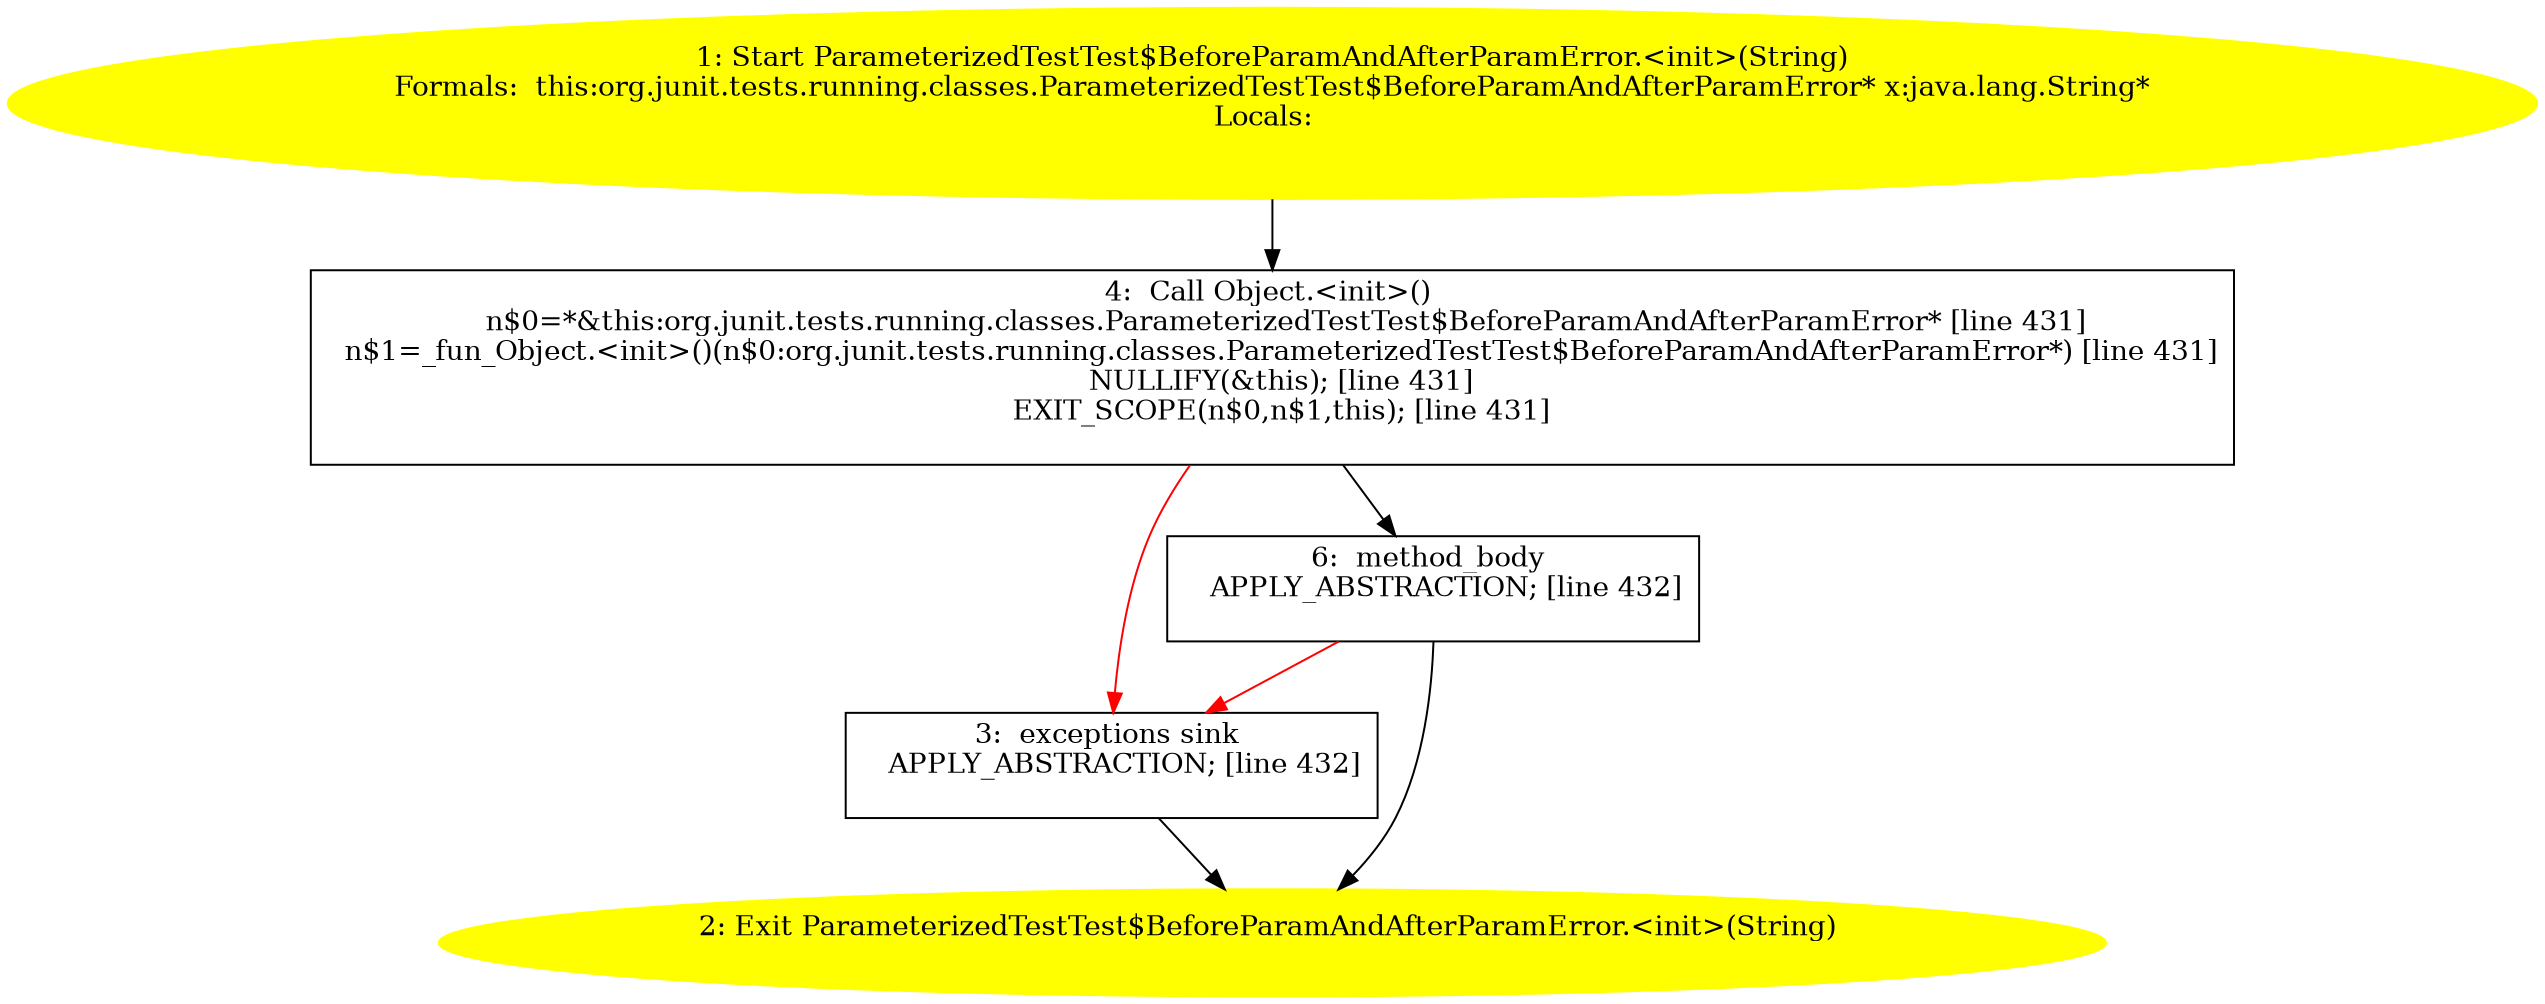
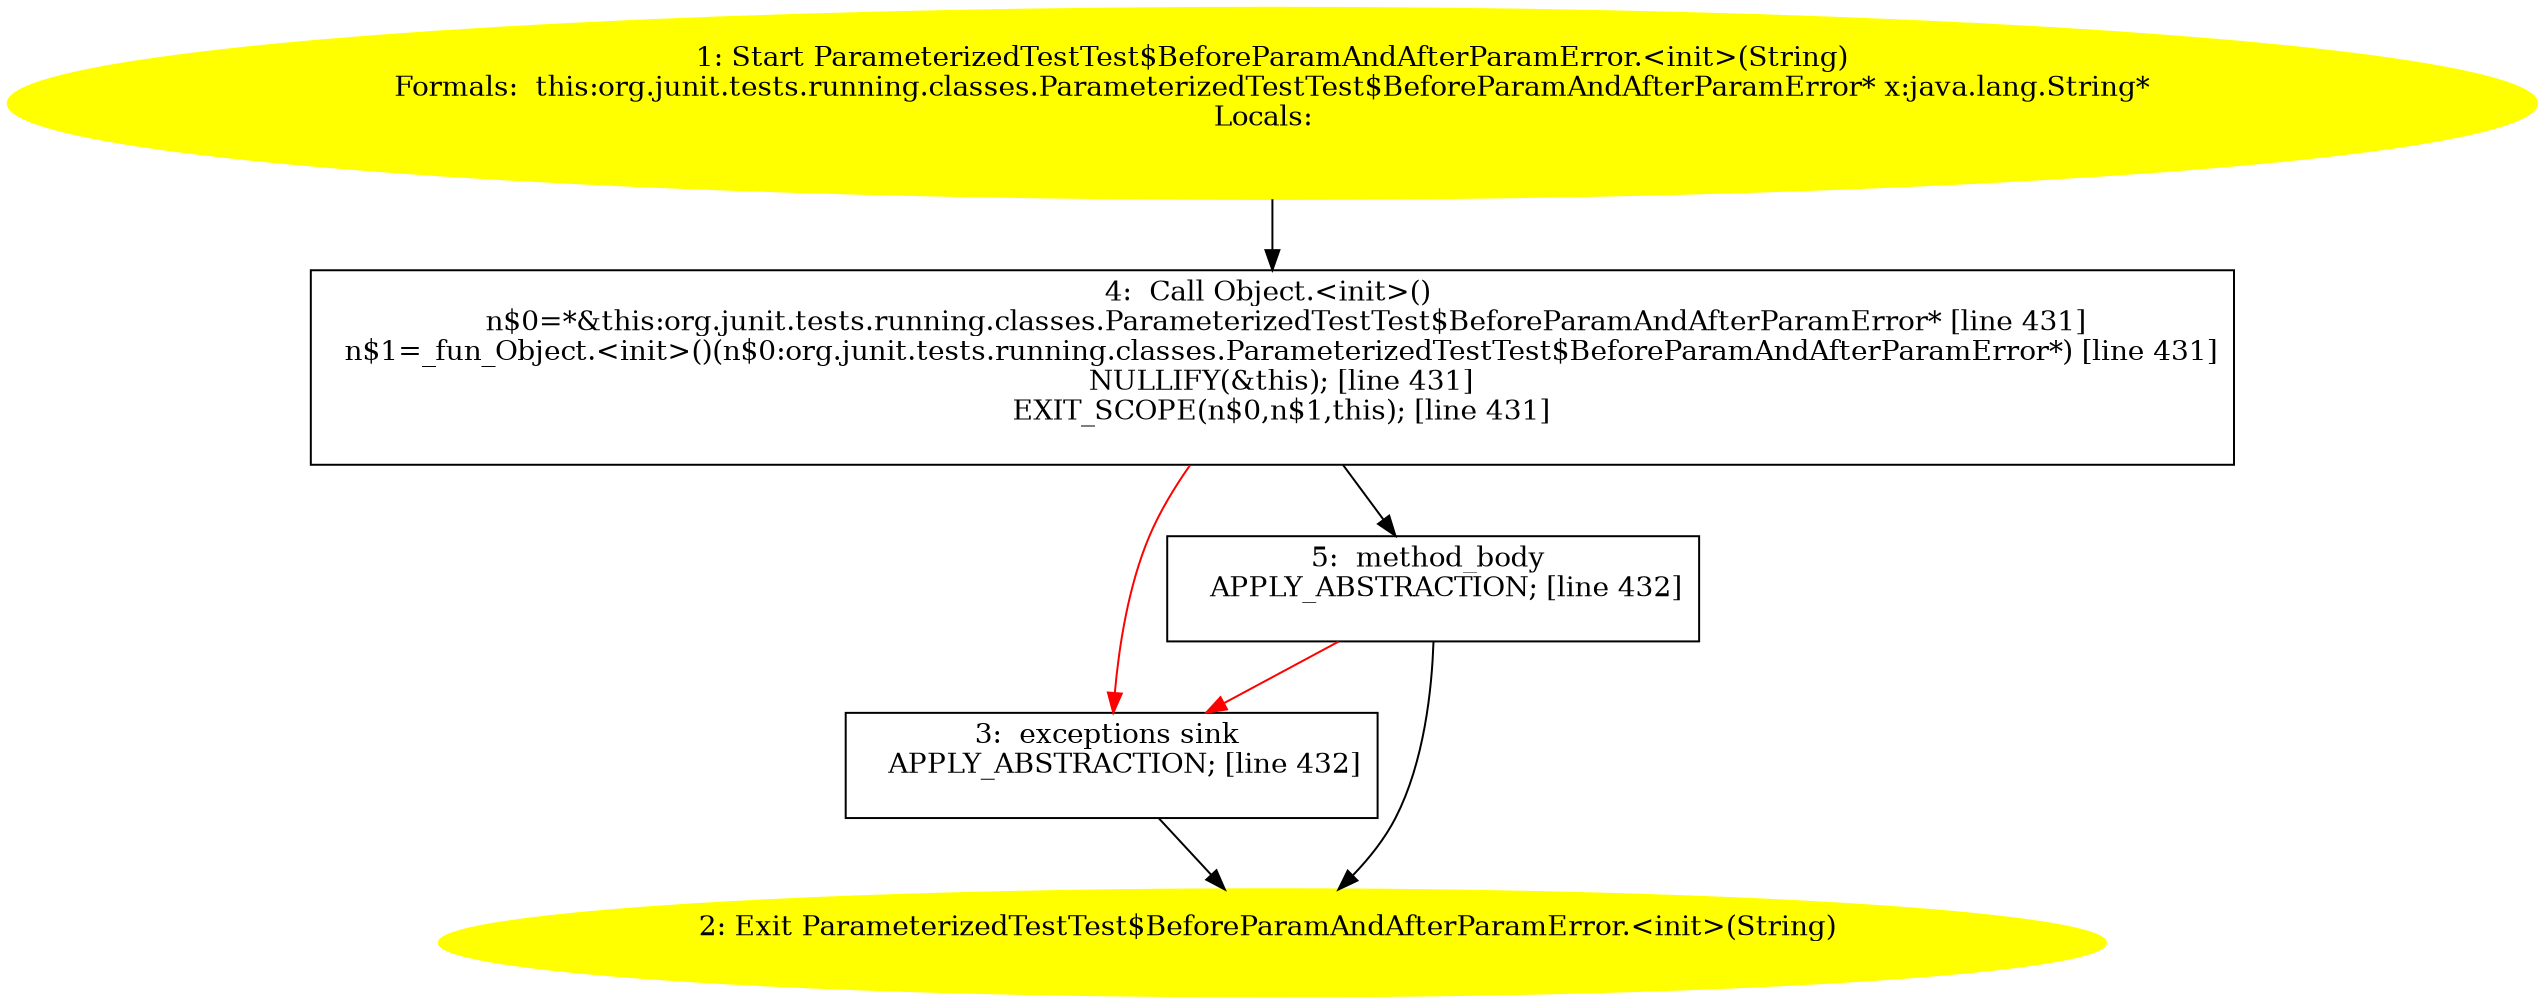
(1433, 589) -> (1433, 589)
